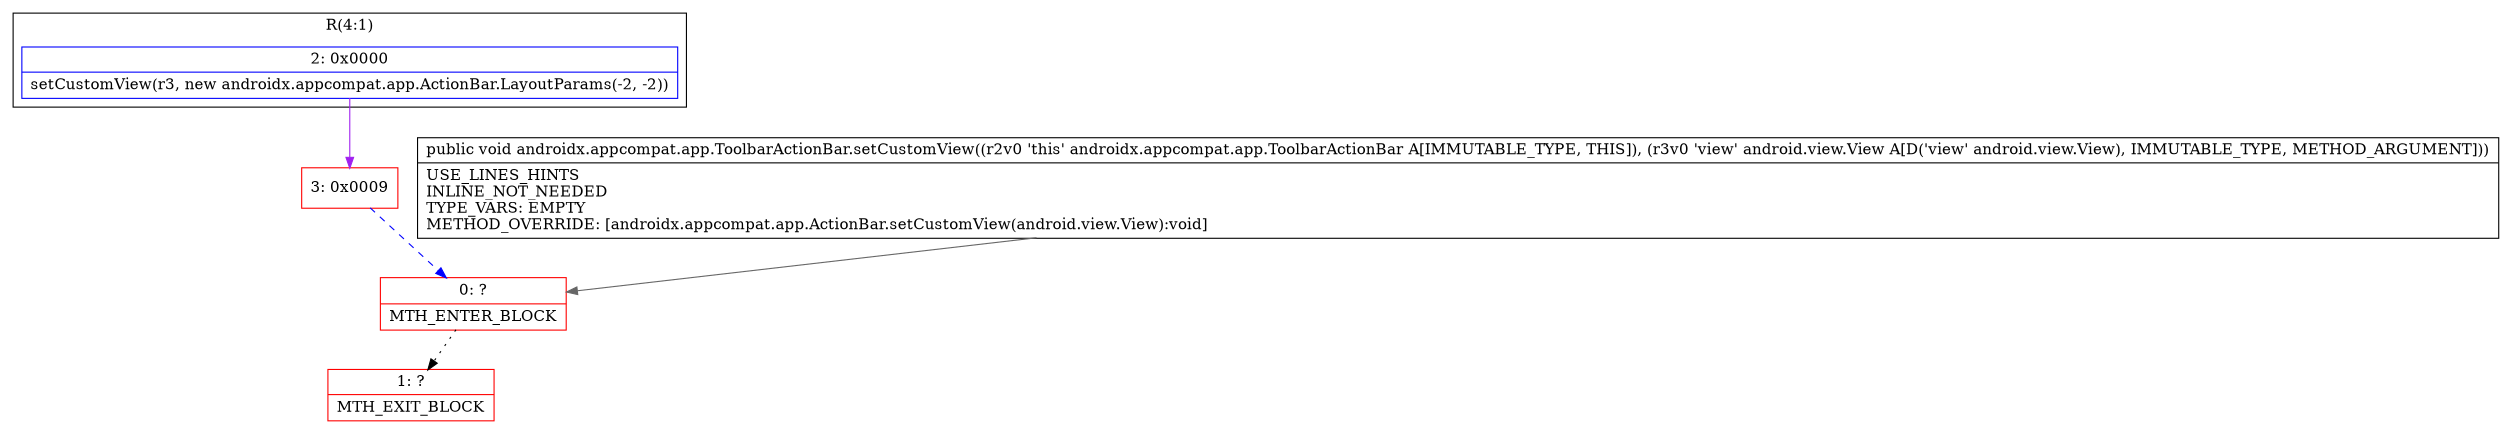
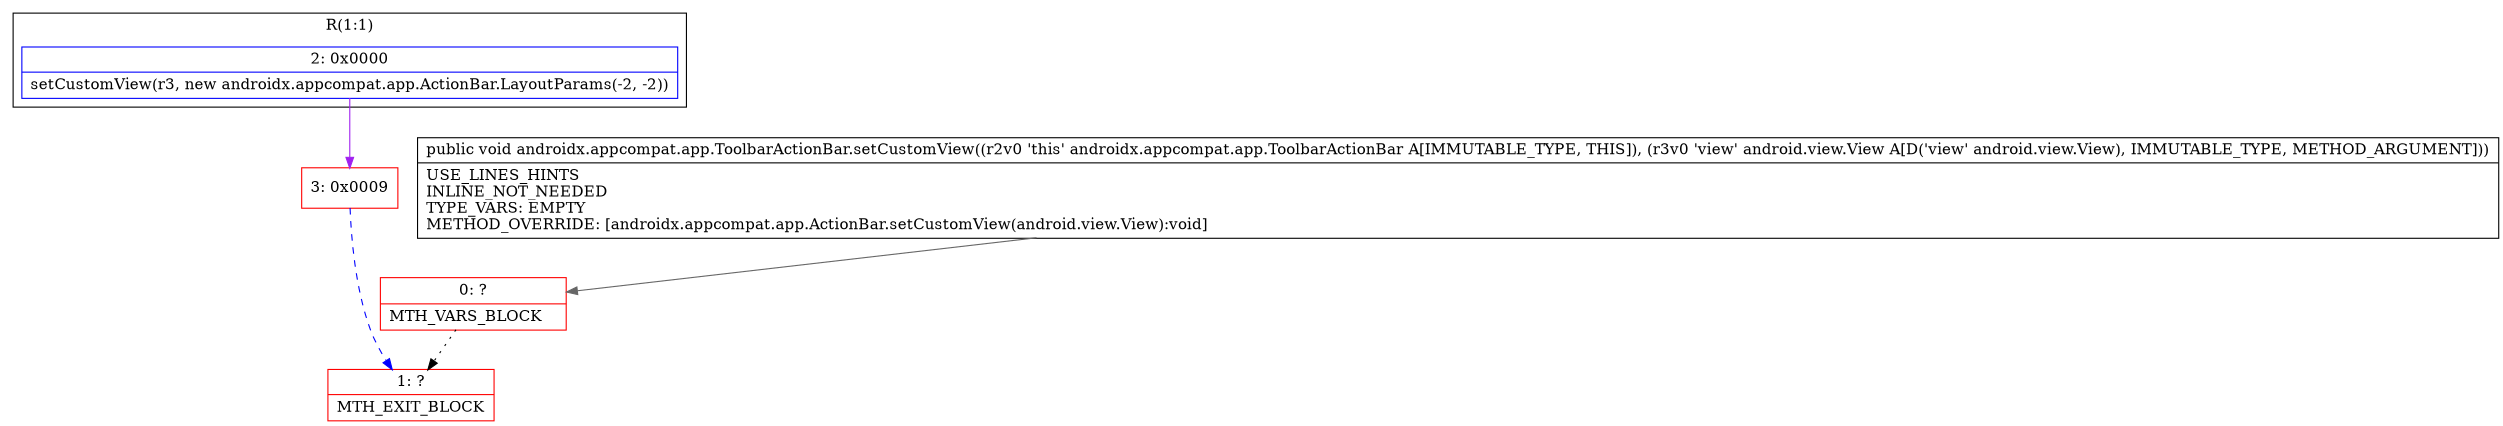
(350, 26) -> (350, 26)
(404, 239) -> (359, 287)
(473, 316) -> (466, 316)
